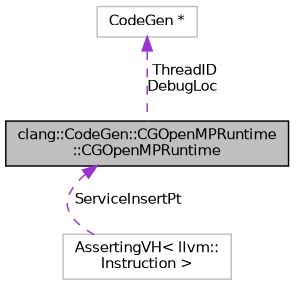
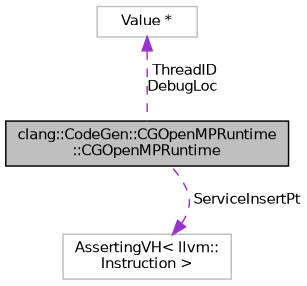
(147, 22) -> (147, 22)
(68, 207) -> (188, 193)
